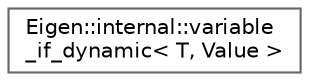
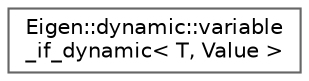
(155, 41) -> (155, 41)
